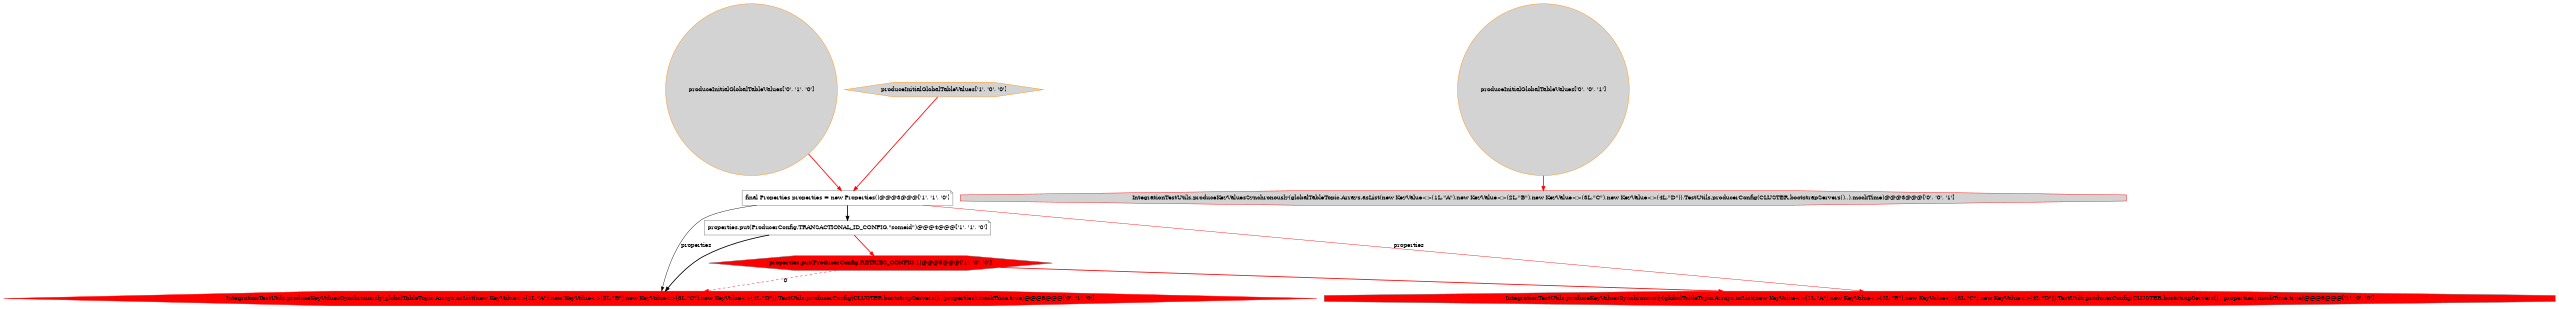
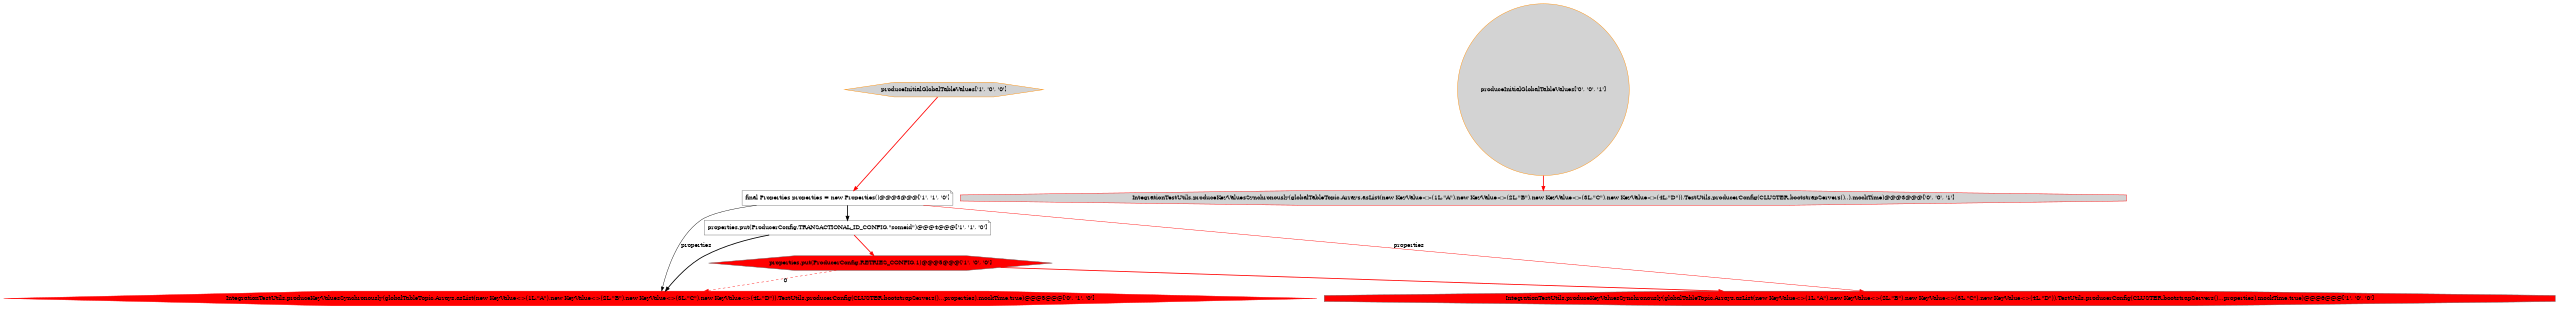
(751, 90) -> none
